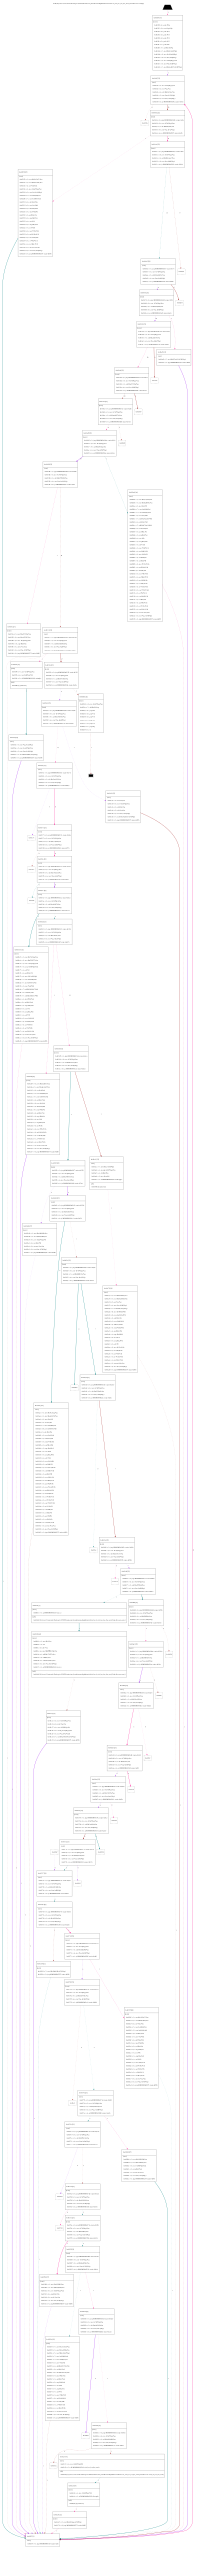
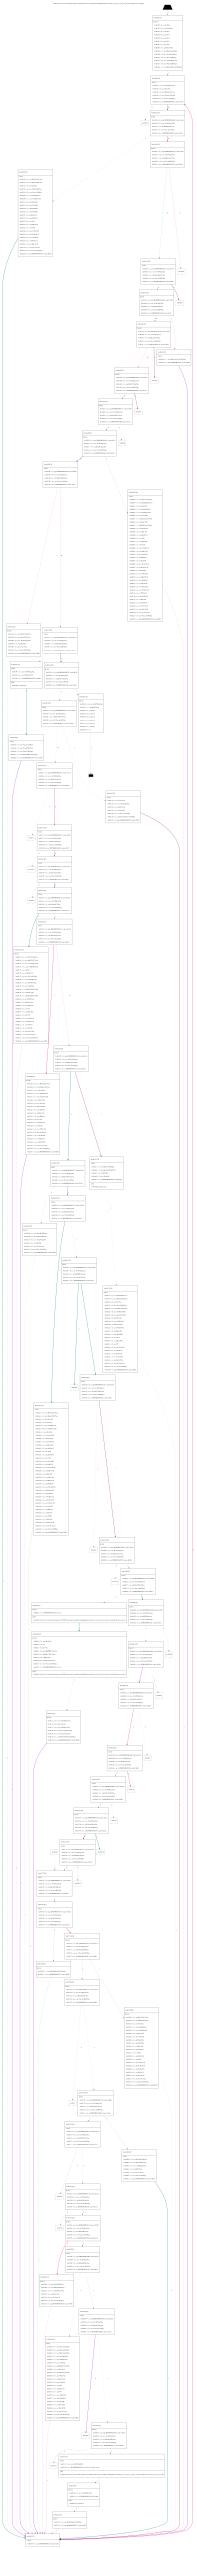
(51, 1009) -> (51, 1009)
